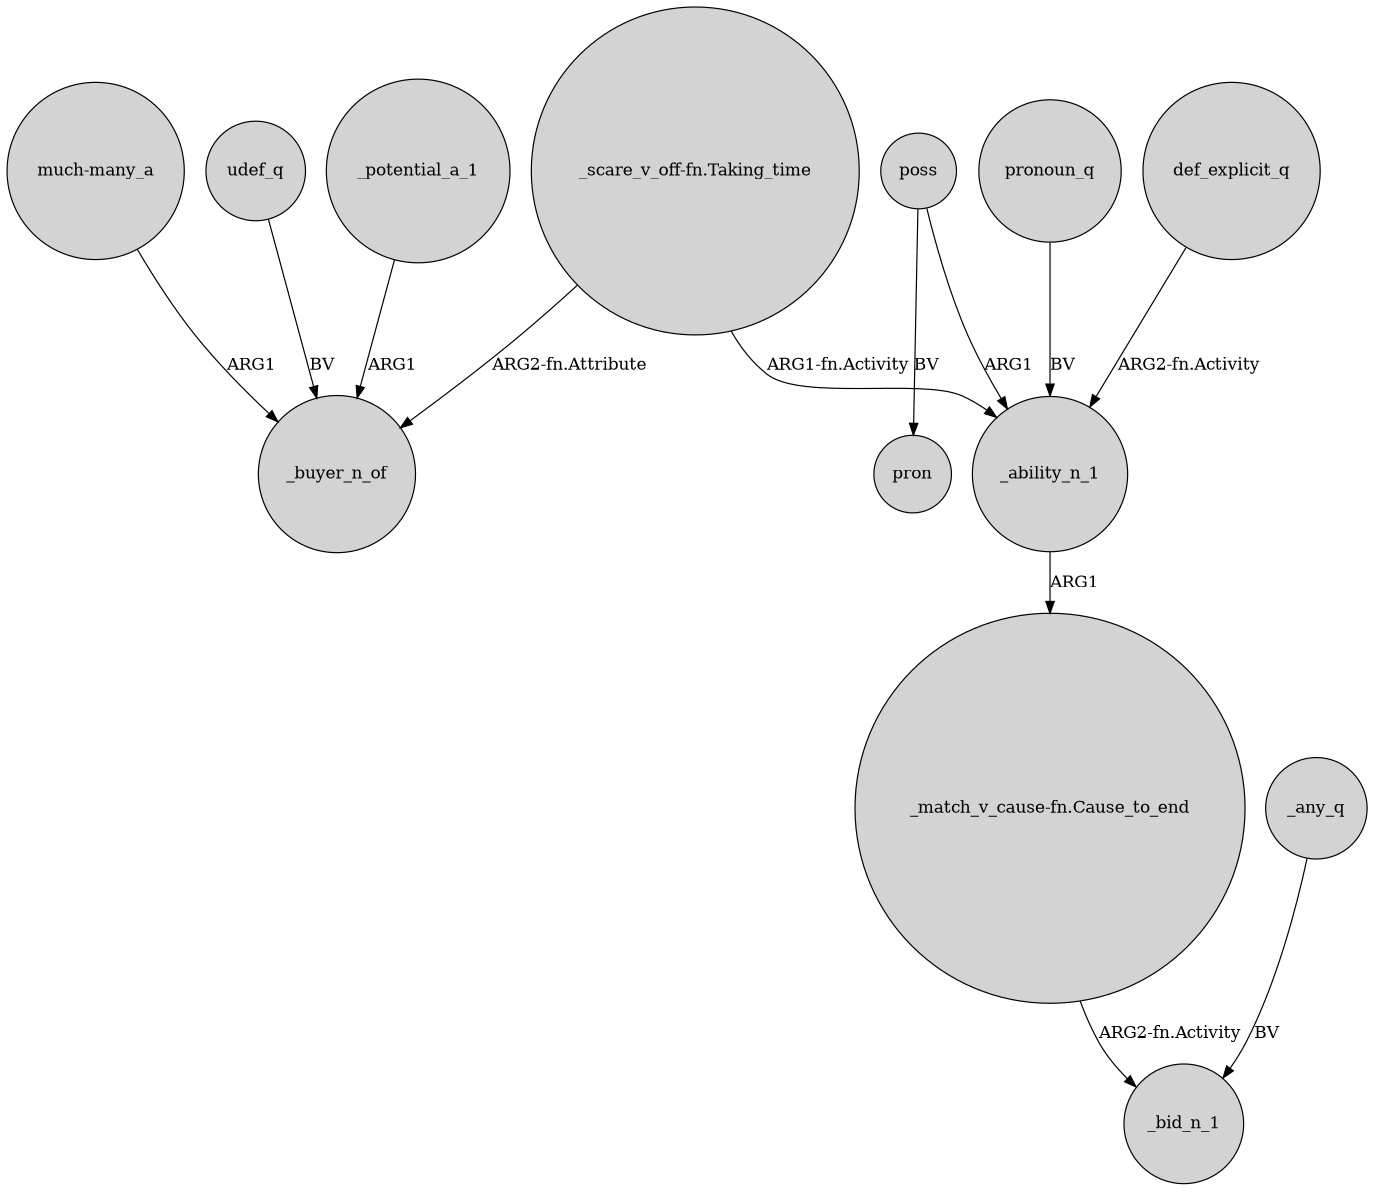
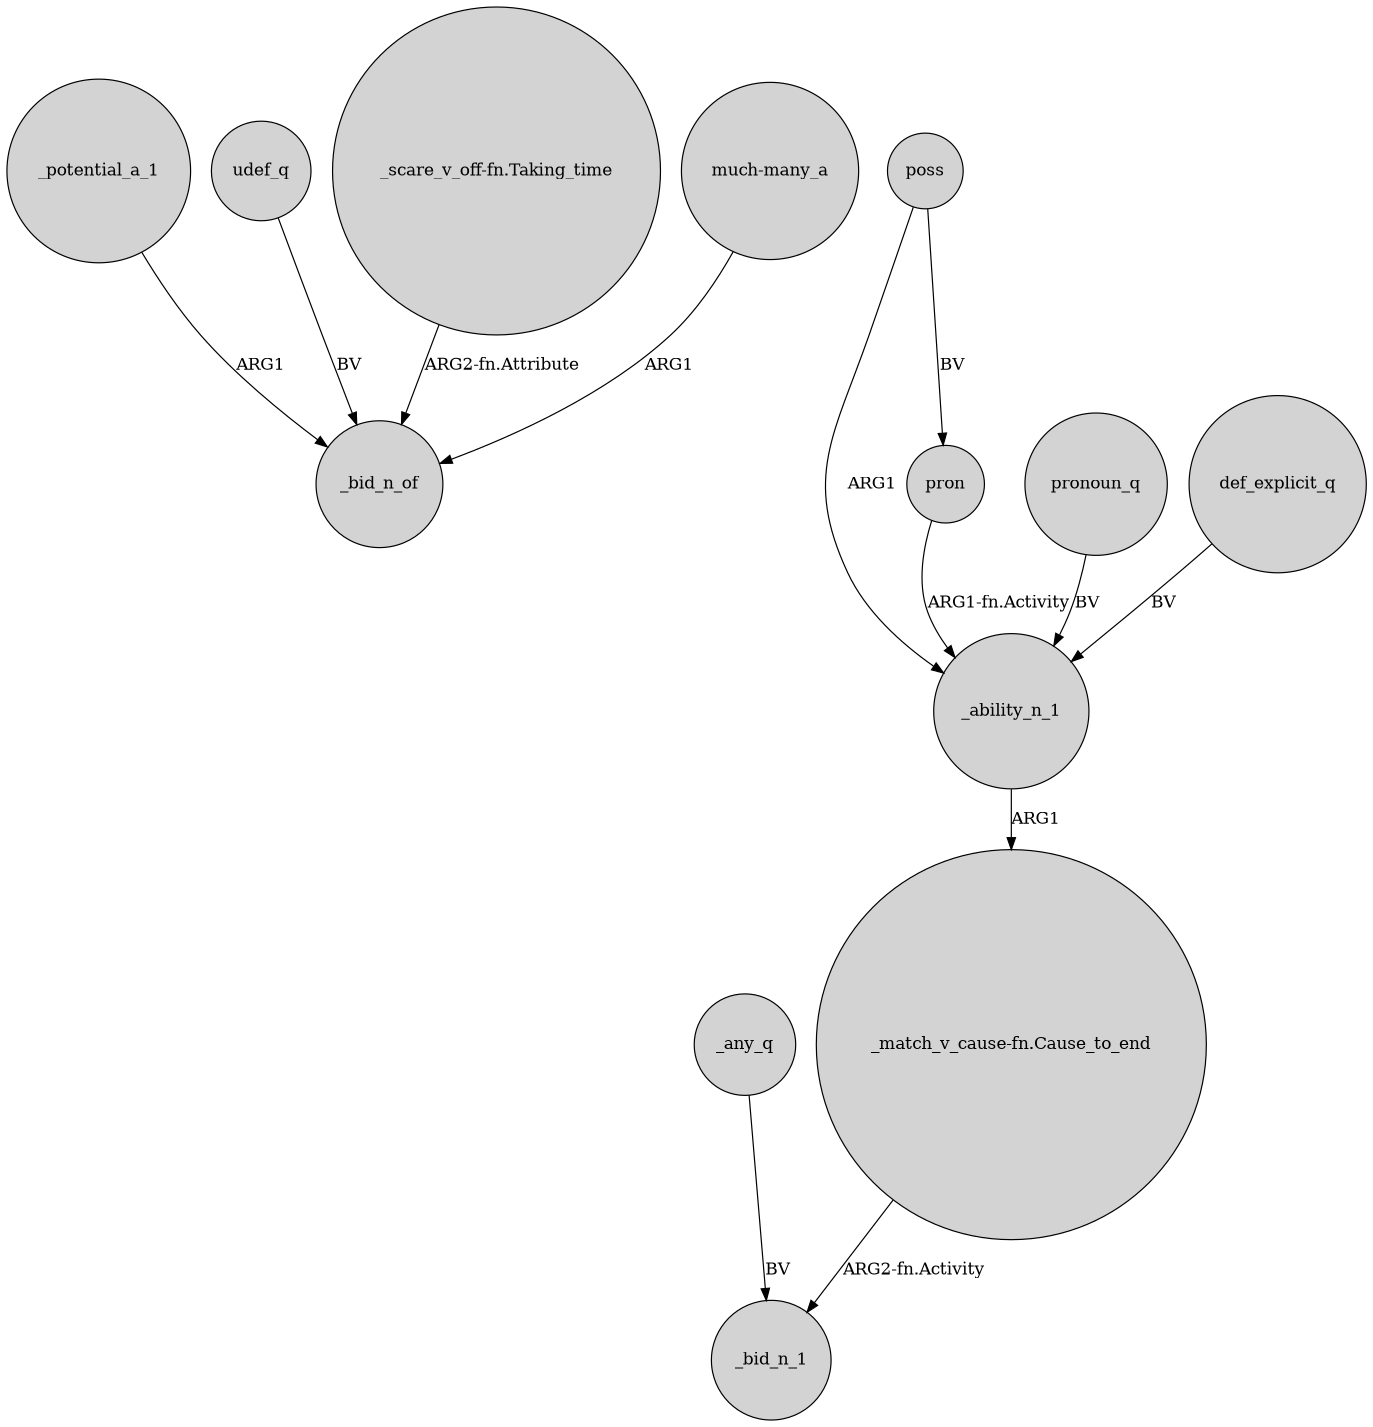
(1189, 365) -> (1164, 603)
(850, 388) -> (922, 587)
(337, 474) -> (379, 484)
